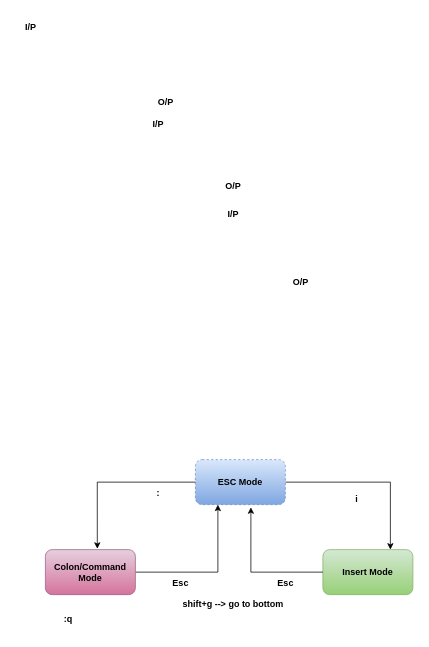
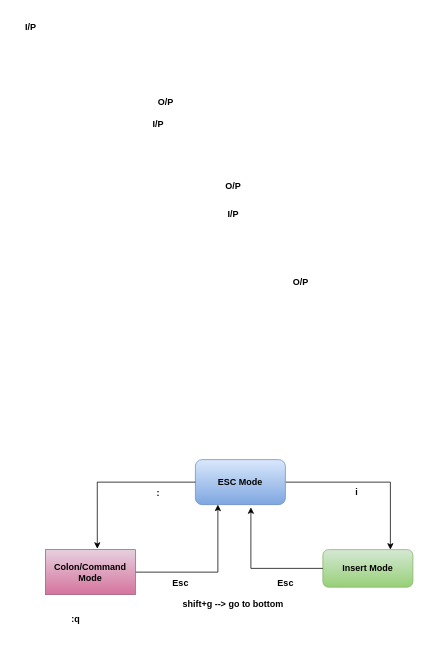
(240, 482) -> (240, 482)
(357, 499) -> (357, 492)
(90, 572) -> (90, 572)
(368, 572) -> (368, 568)
(68, 619) -> (75, 619)
